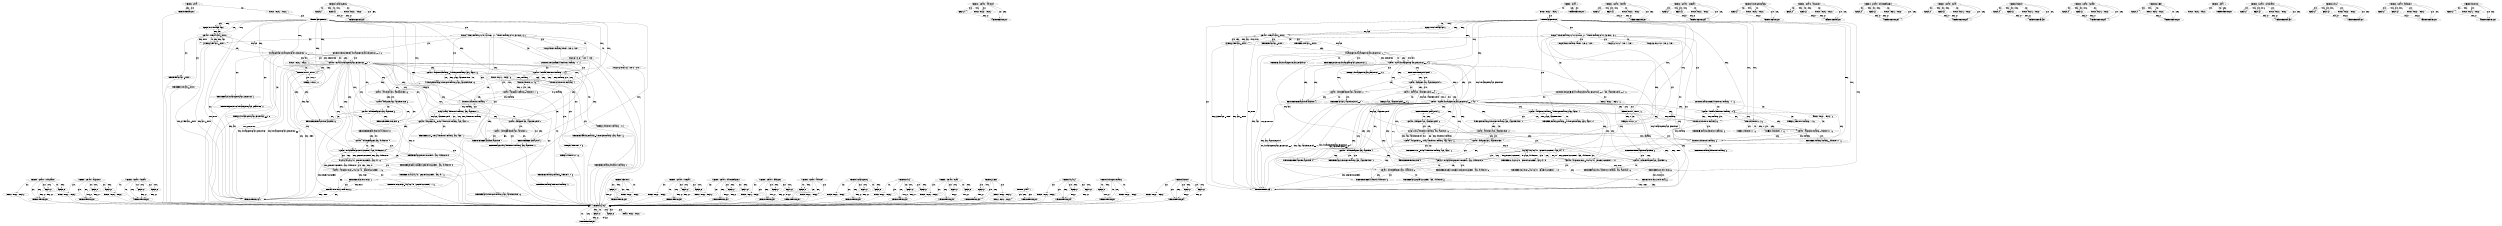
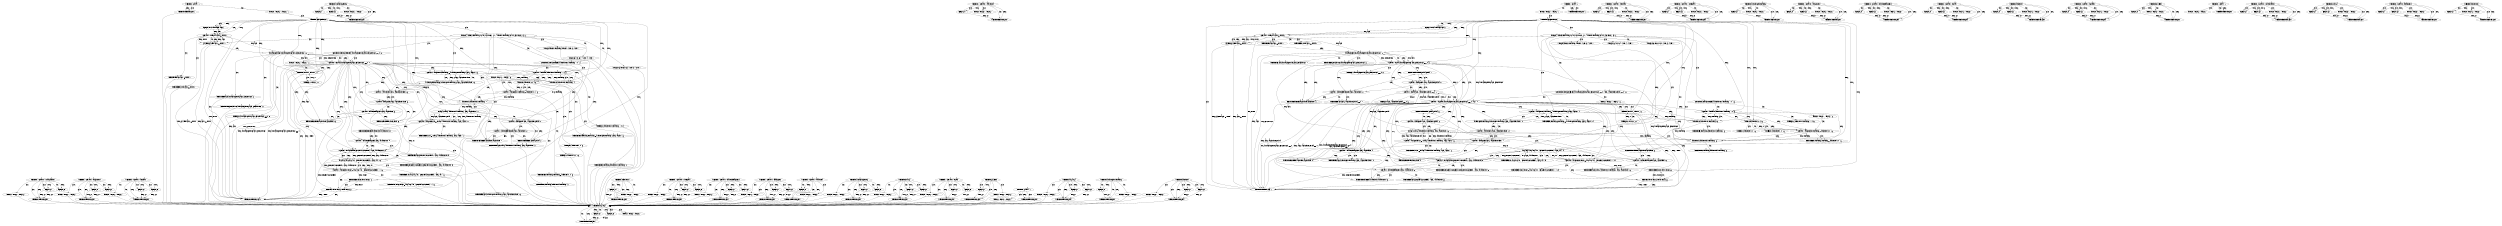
(1412, 97) -> (1412, 97)
